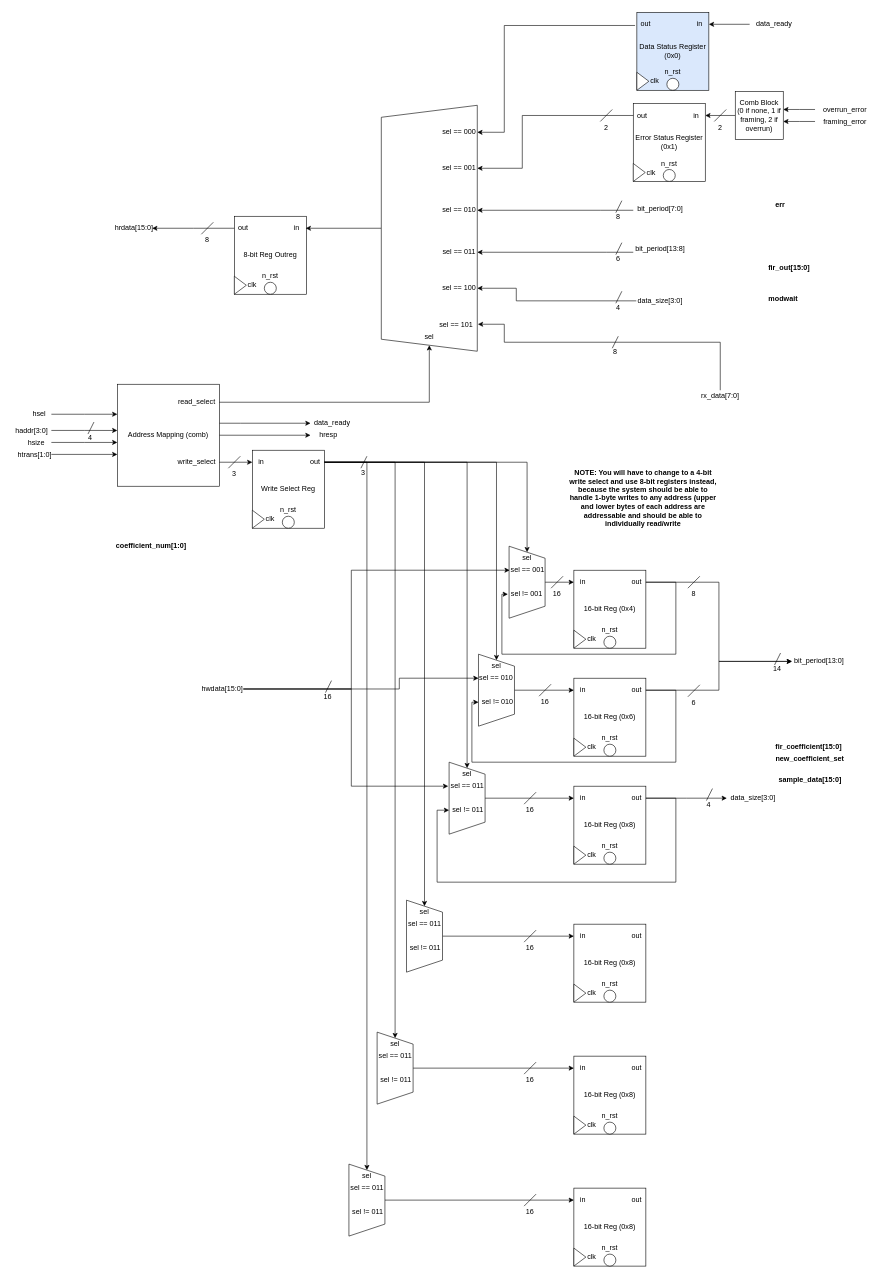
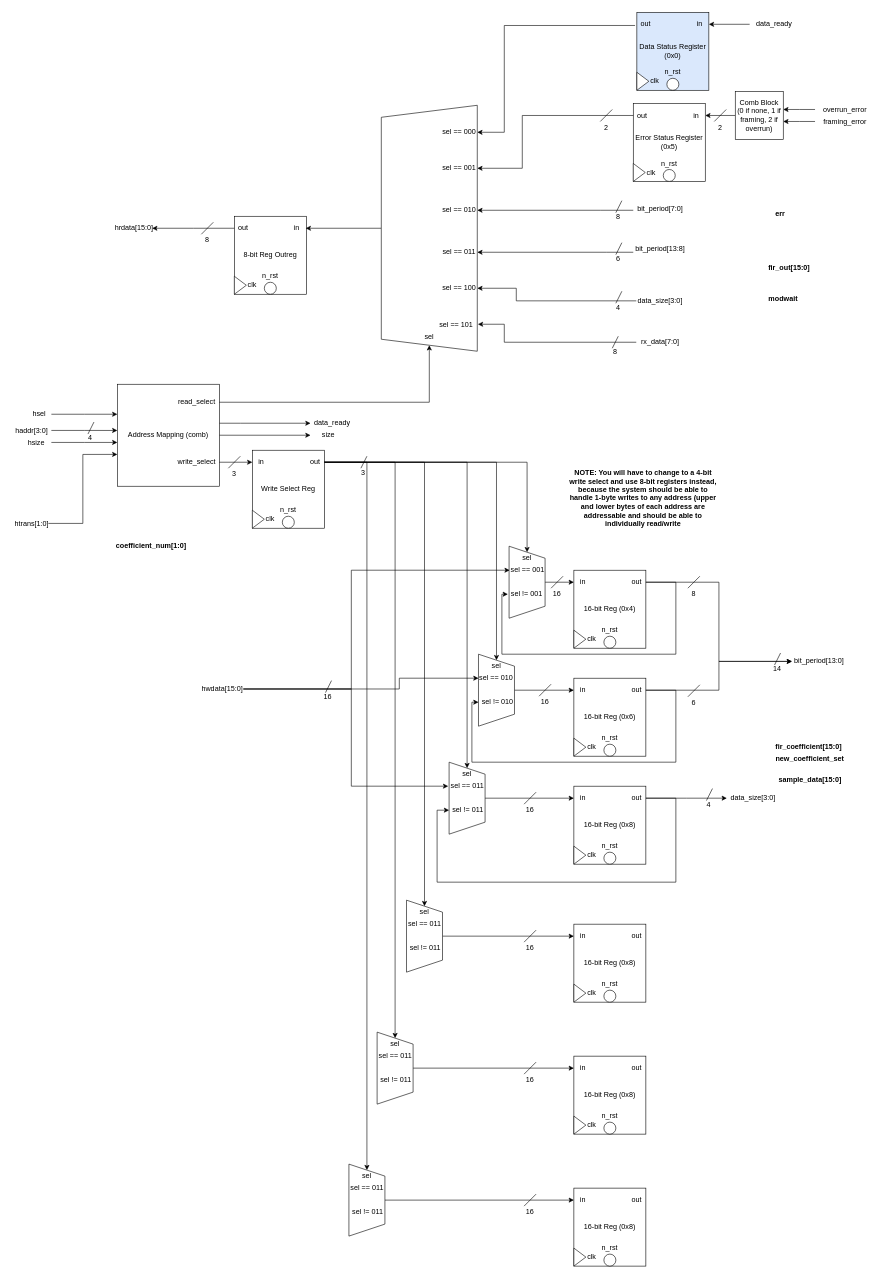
(669, 143) -> (669, 143)
(780, 205) -> (780, 214)
(720, 396) -> (660, 342)
(329, 435) -> (329, 435)
(35, 455) -> (32, 524)
